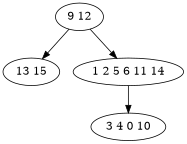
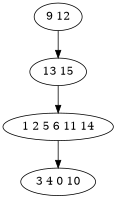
(101, 41) -> (58, 96)
